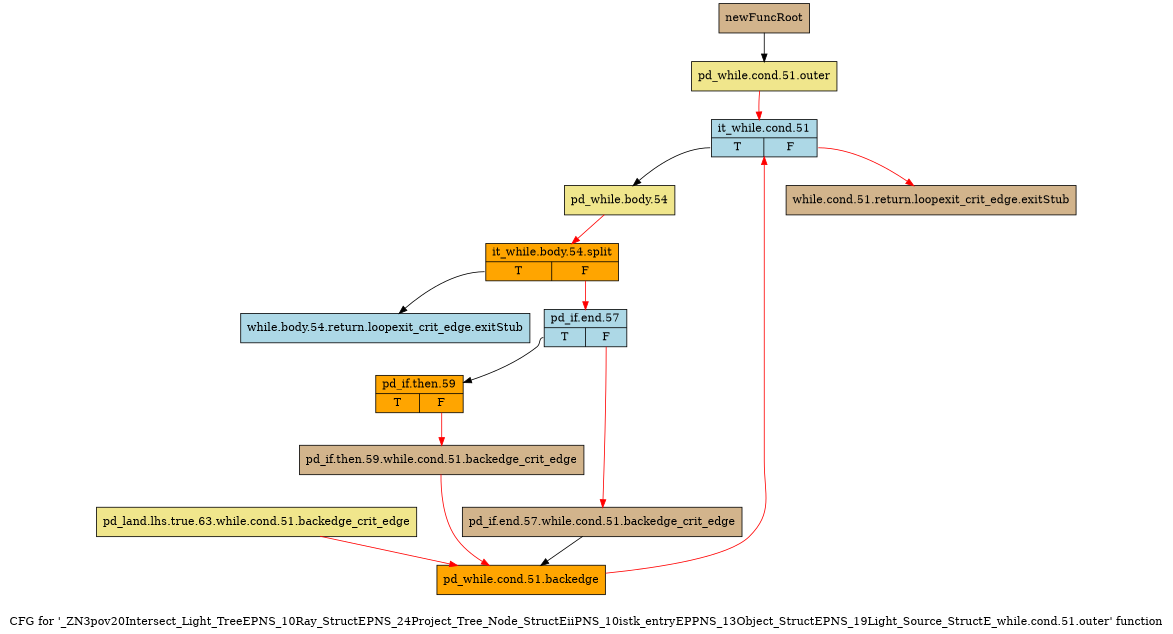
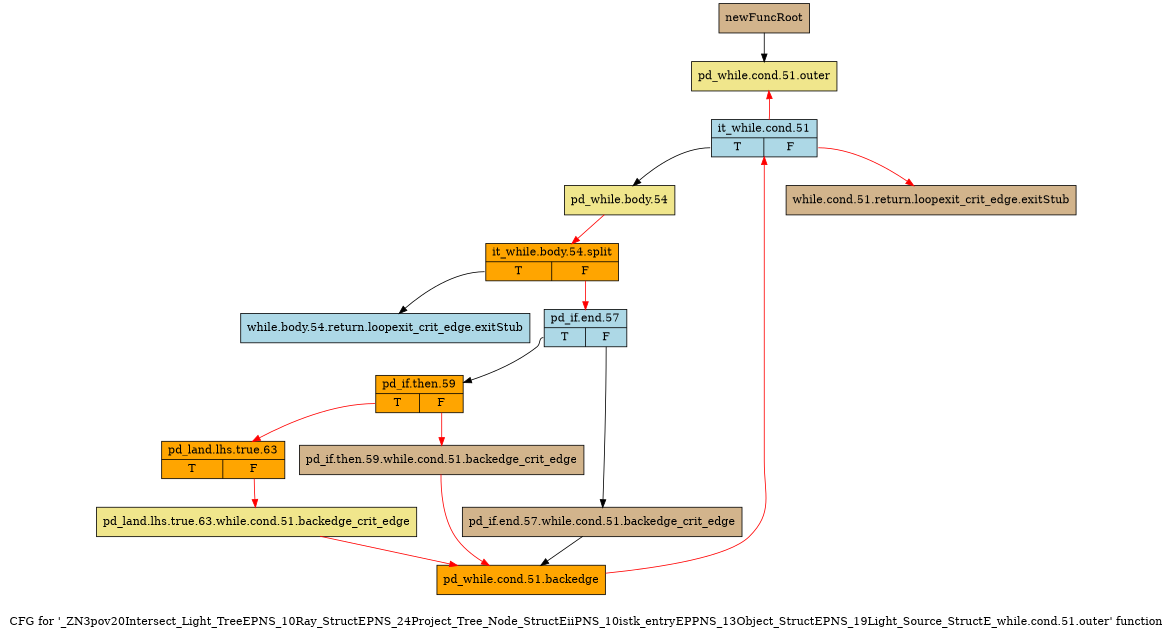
(759, 101) -> (770, 109)
(605, 423) -> (605, 423)
none -> (223, 460)
